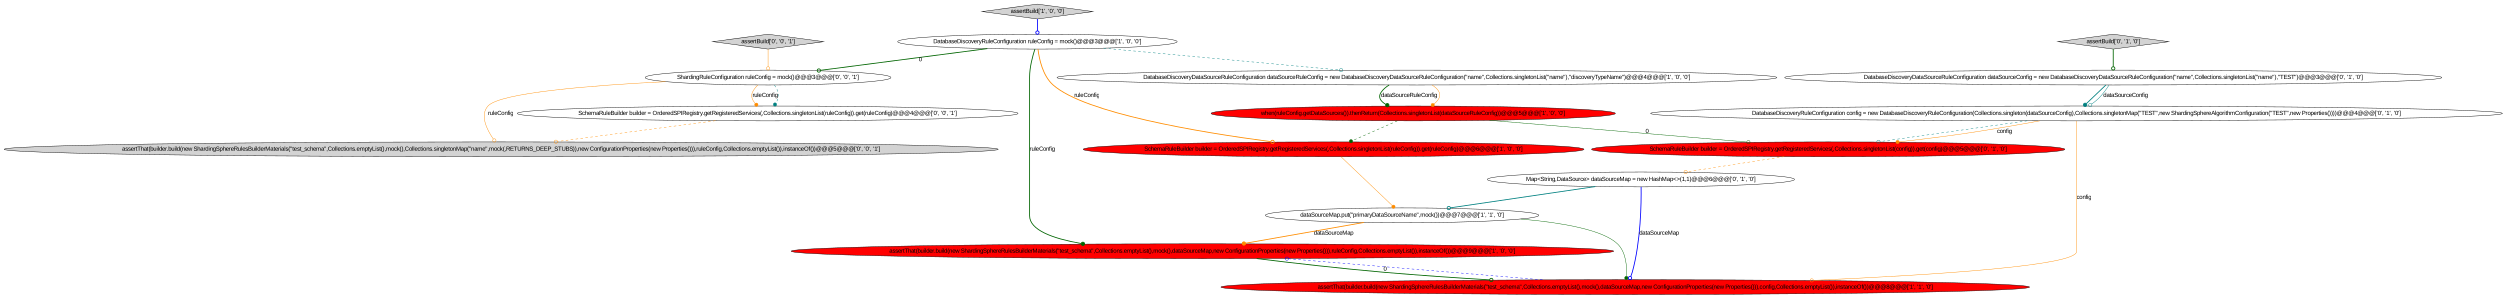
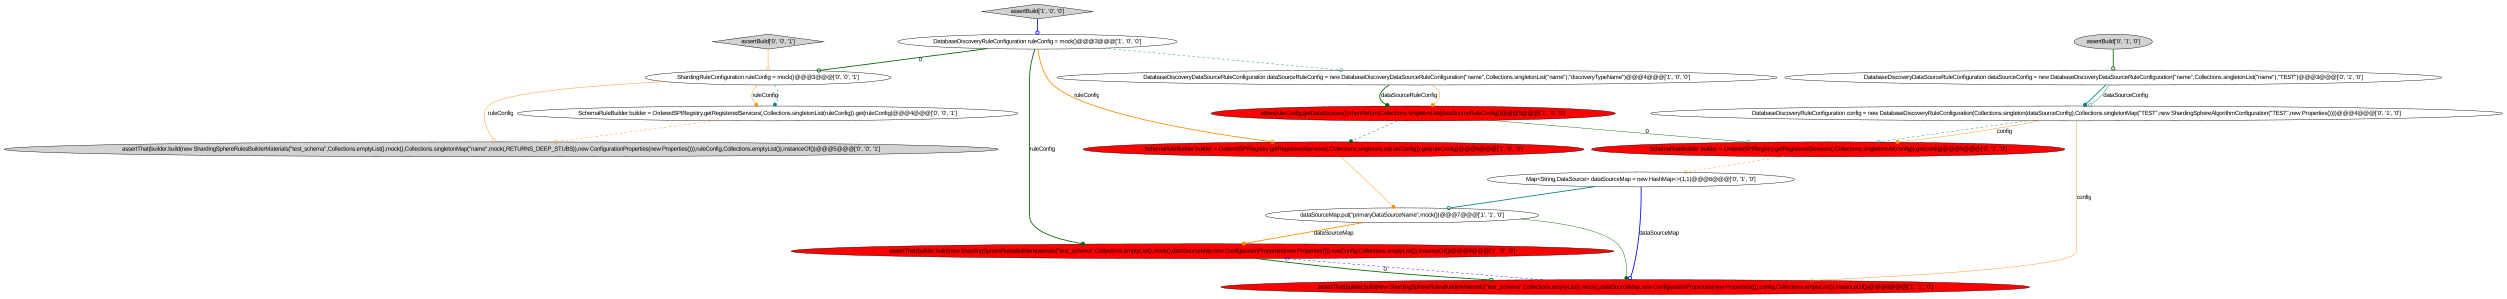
(2113, 42) -> (2113, 42)
